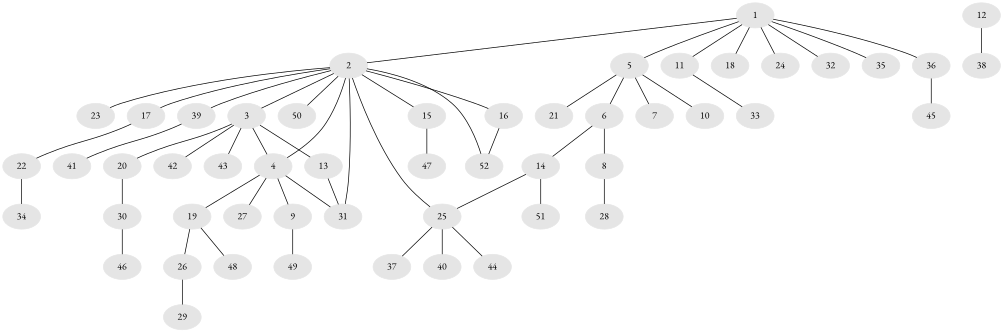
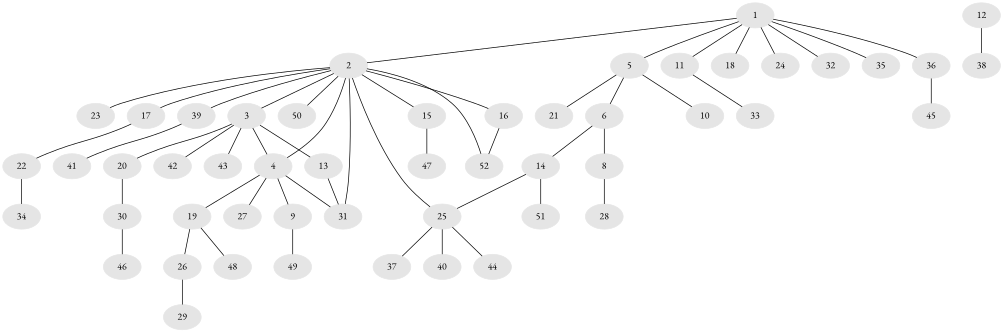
(655, 116) -> none
